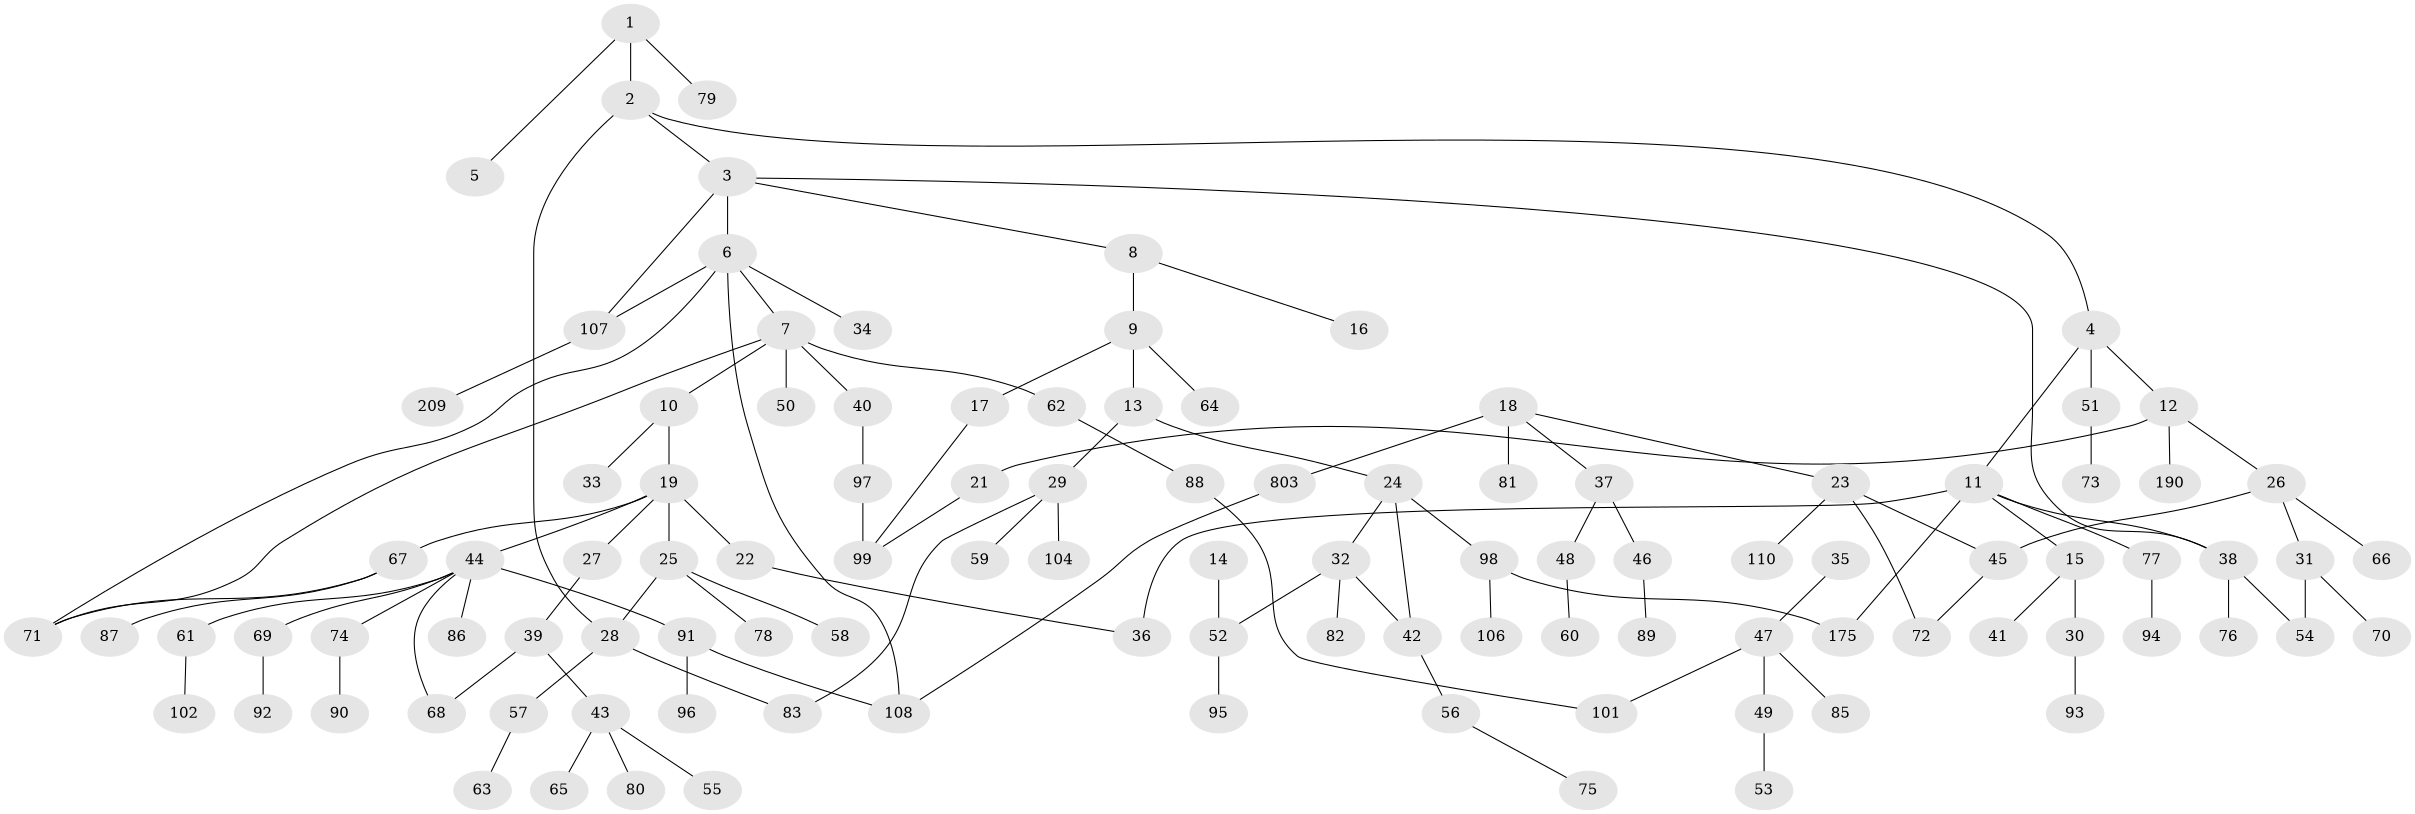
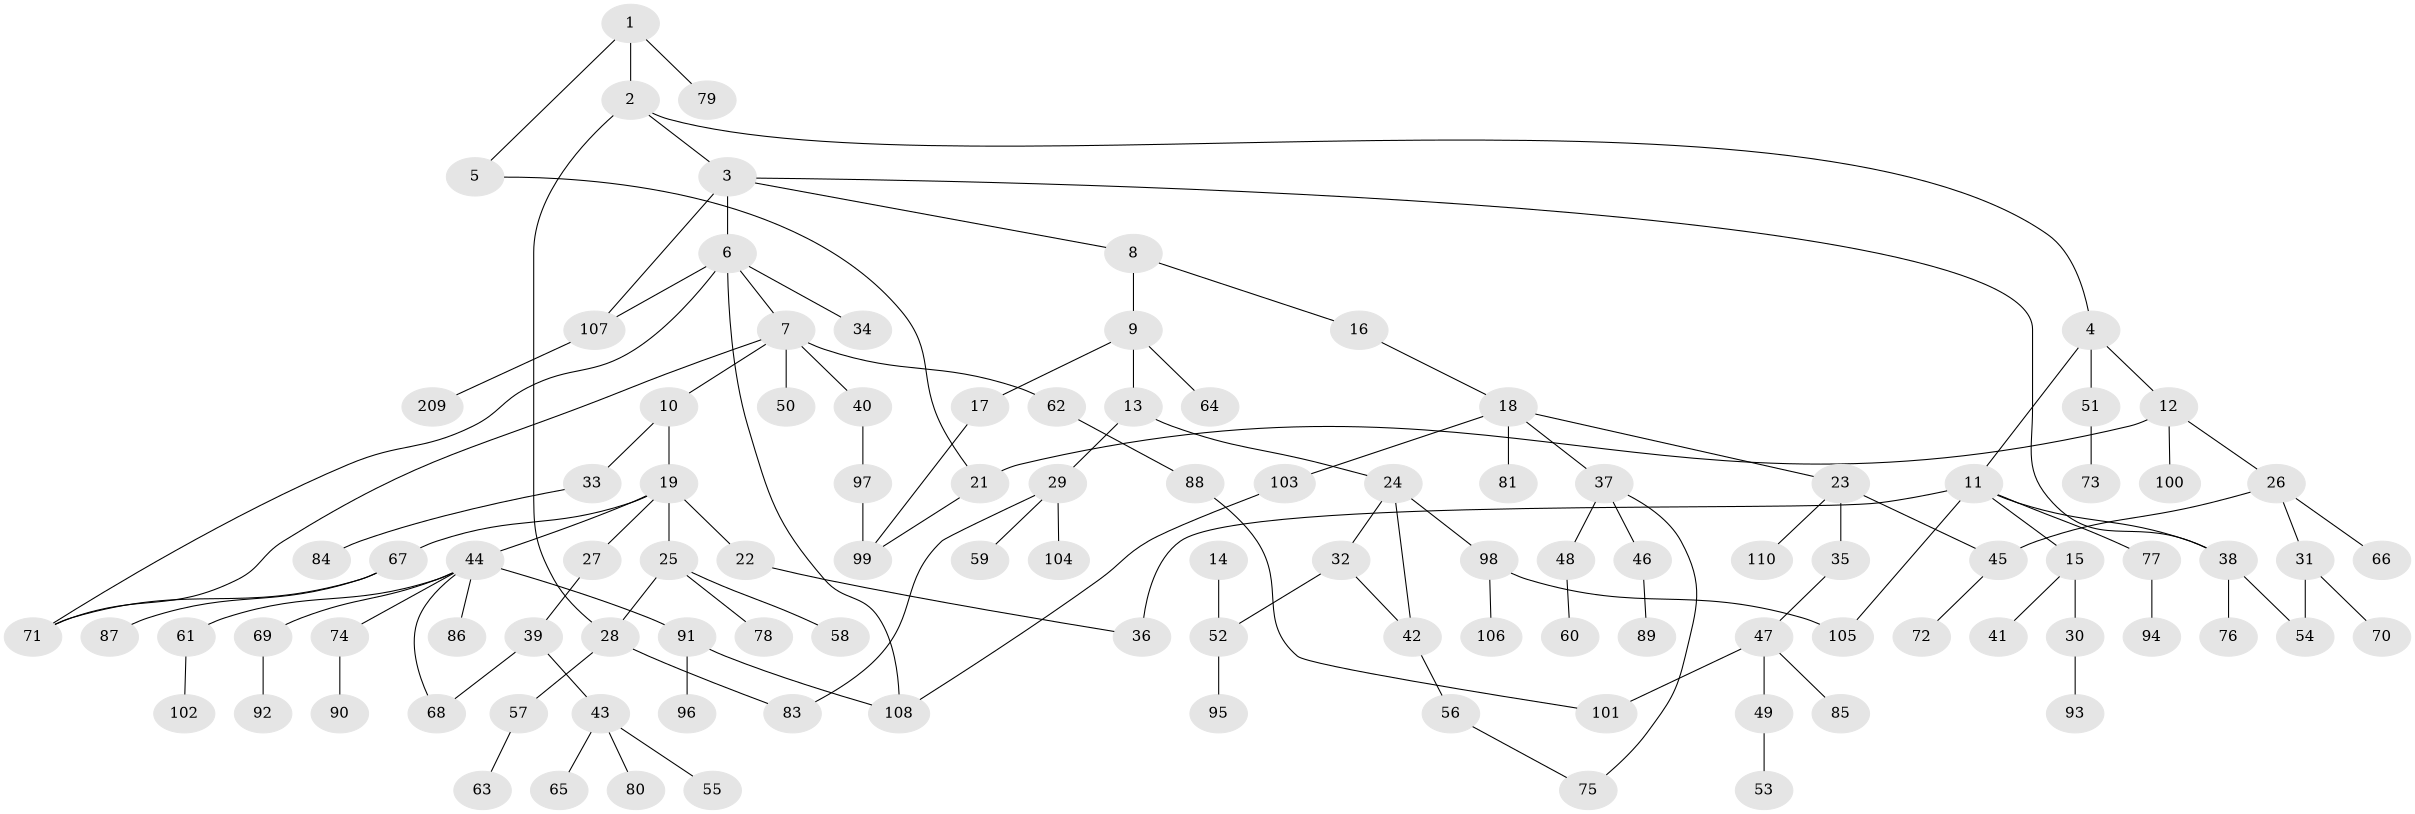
none -> (797, 234)
none -> (1434, 369)
(1285, 484) -> (1285, 484)
(2170, 484) -> (2170, 484)
(1888, 558) -> (1841, 522)
none -> (322, 560)
none -> (1691, 634)
(1336, 637) -> none
(1843, 637) -> (1843, 637)
